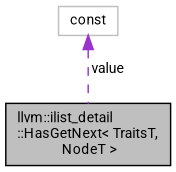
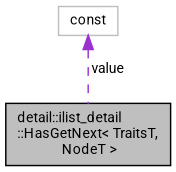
(88, 134) -> (88, 134)
